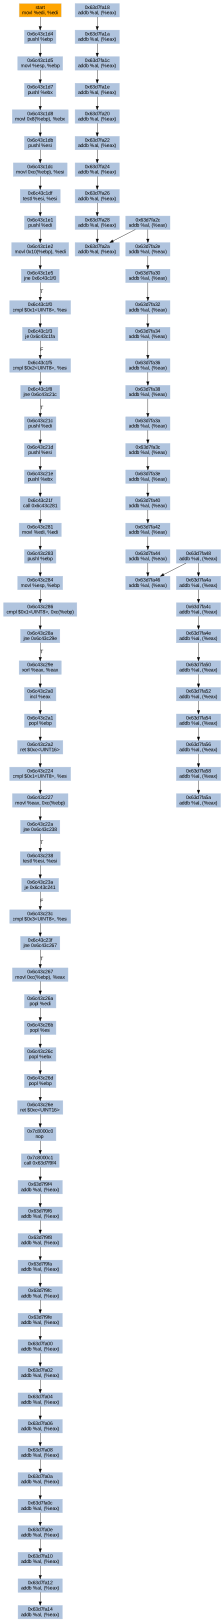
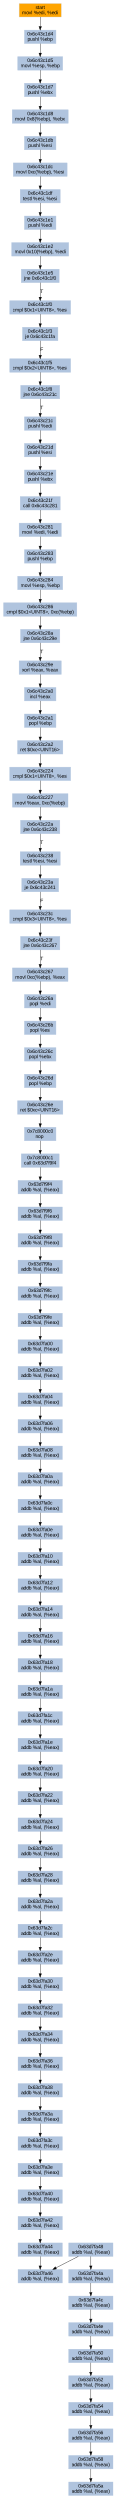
(124, 235) -> (40, 1916)
none -> (40, 1639)
